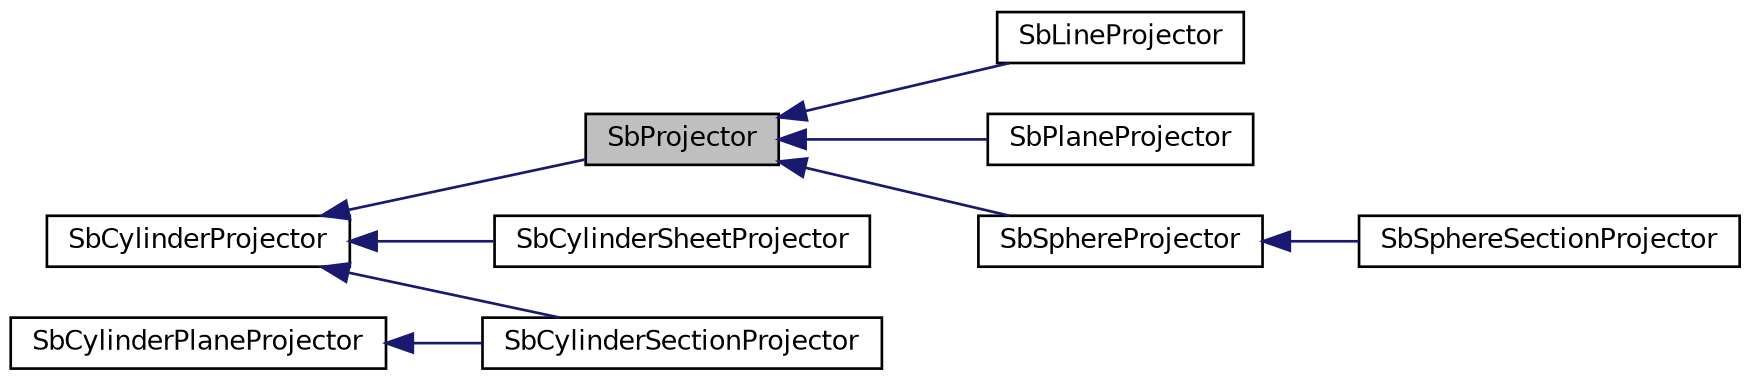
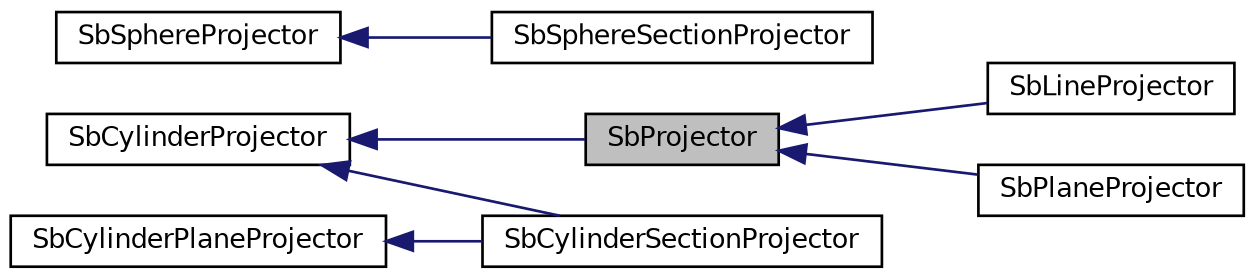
(907, 192) -> none
(682, 241) -> none
